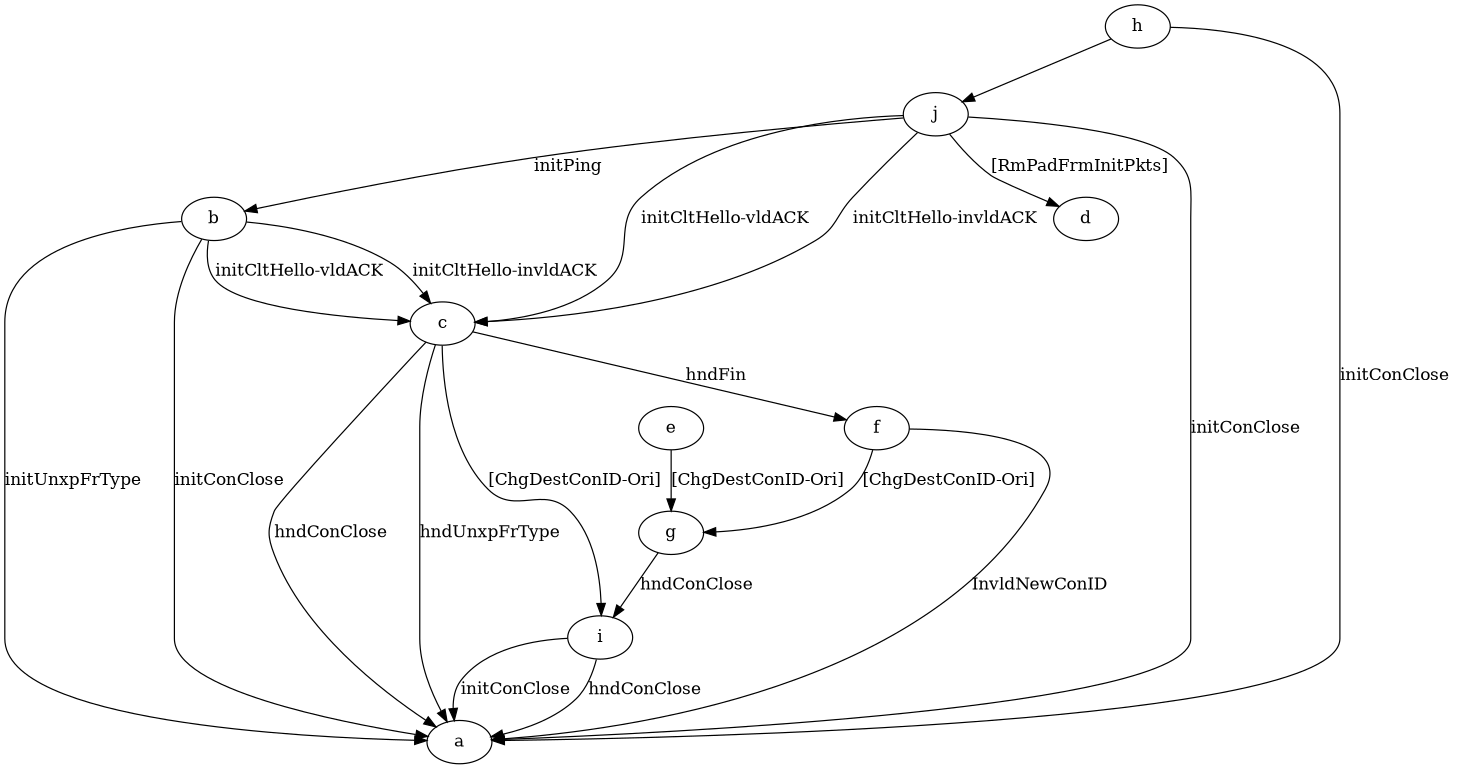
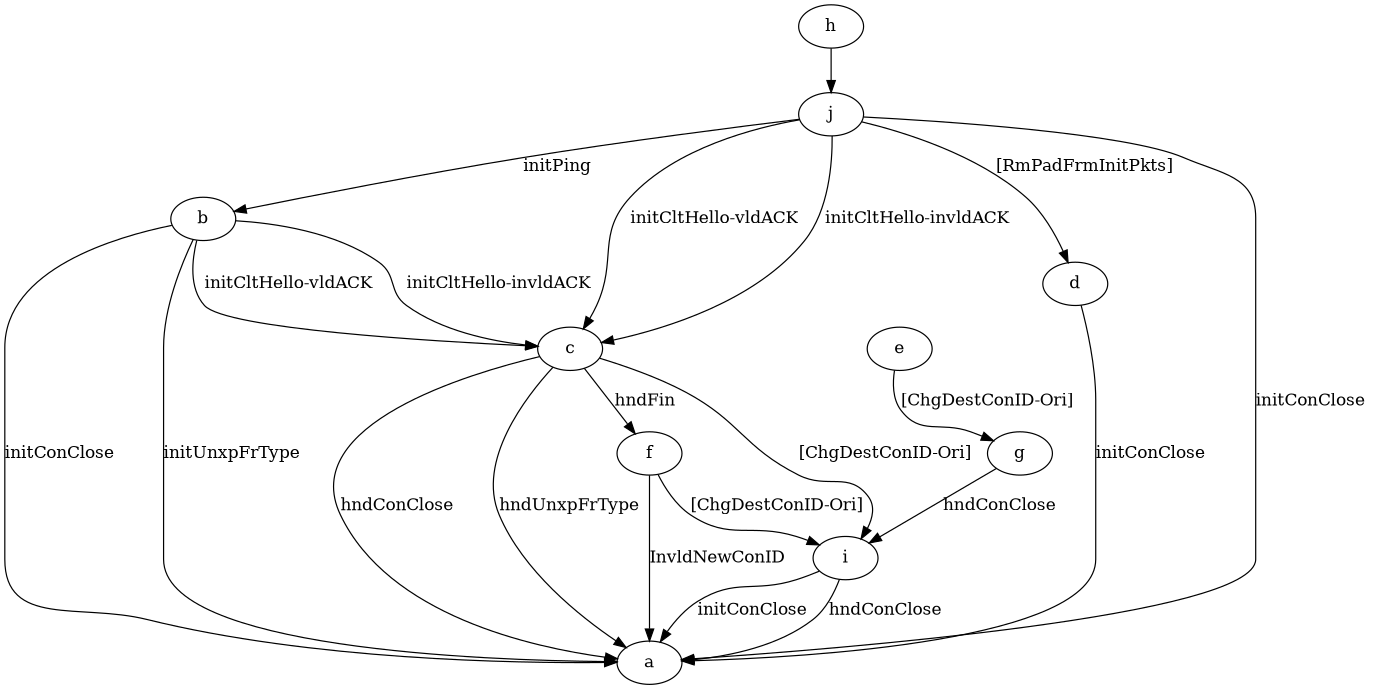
(808, 513) -> (722, 528)
(1293, 673) -> (1033, 615)
